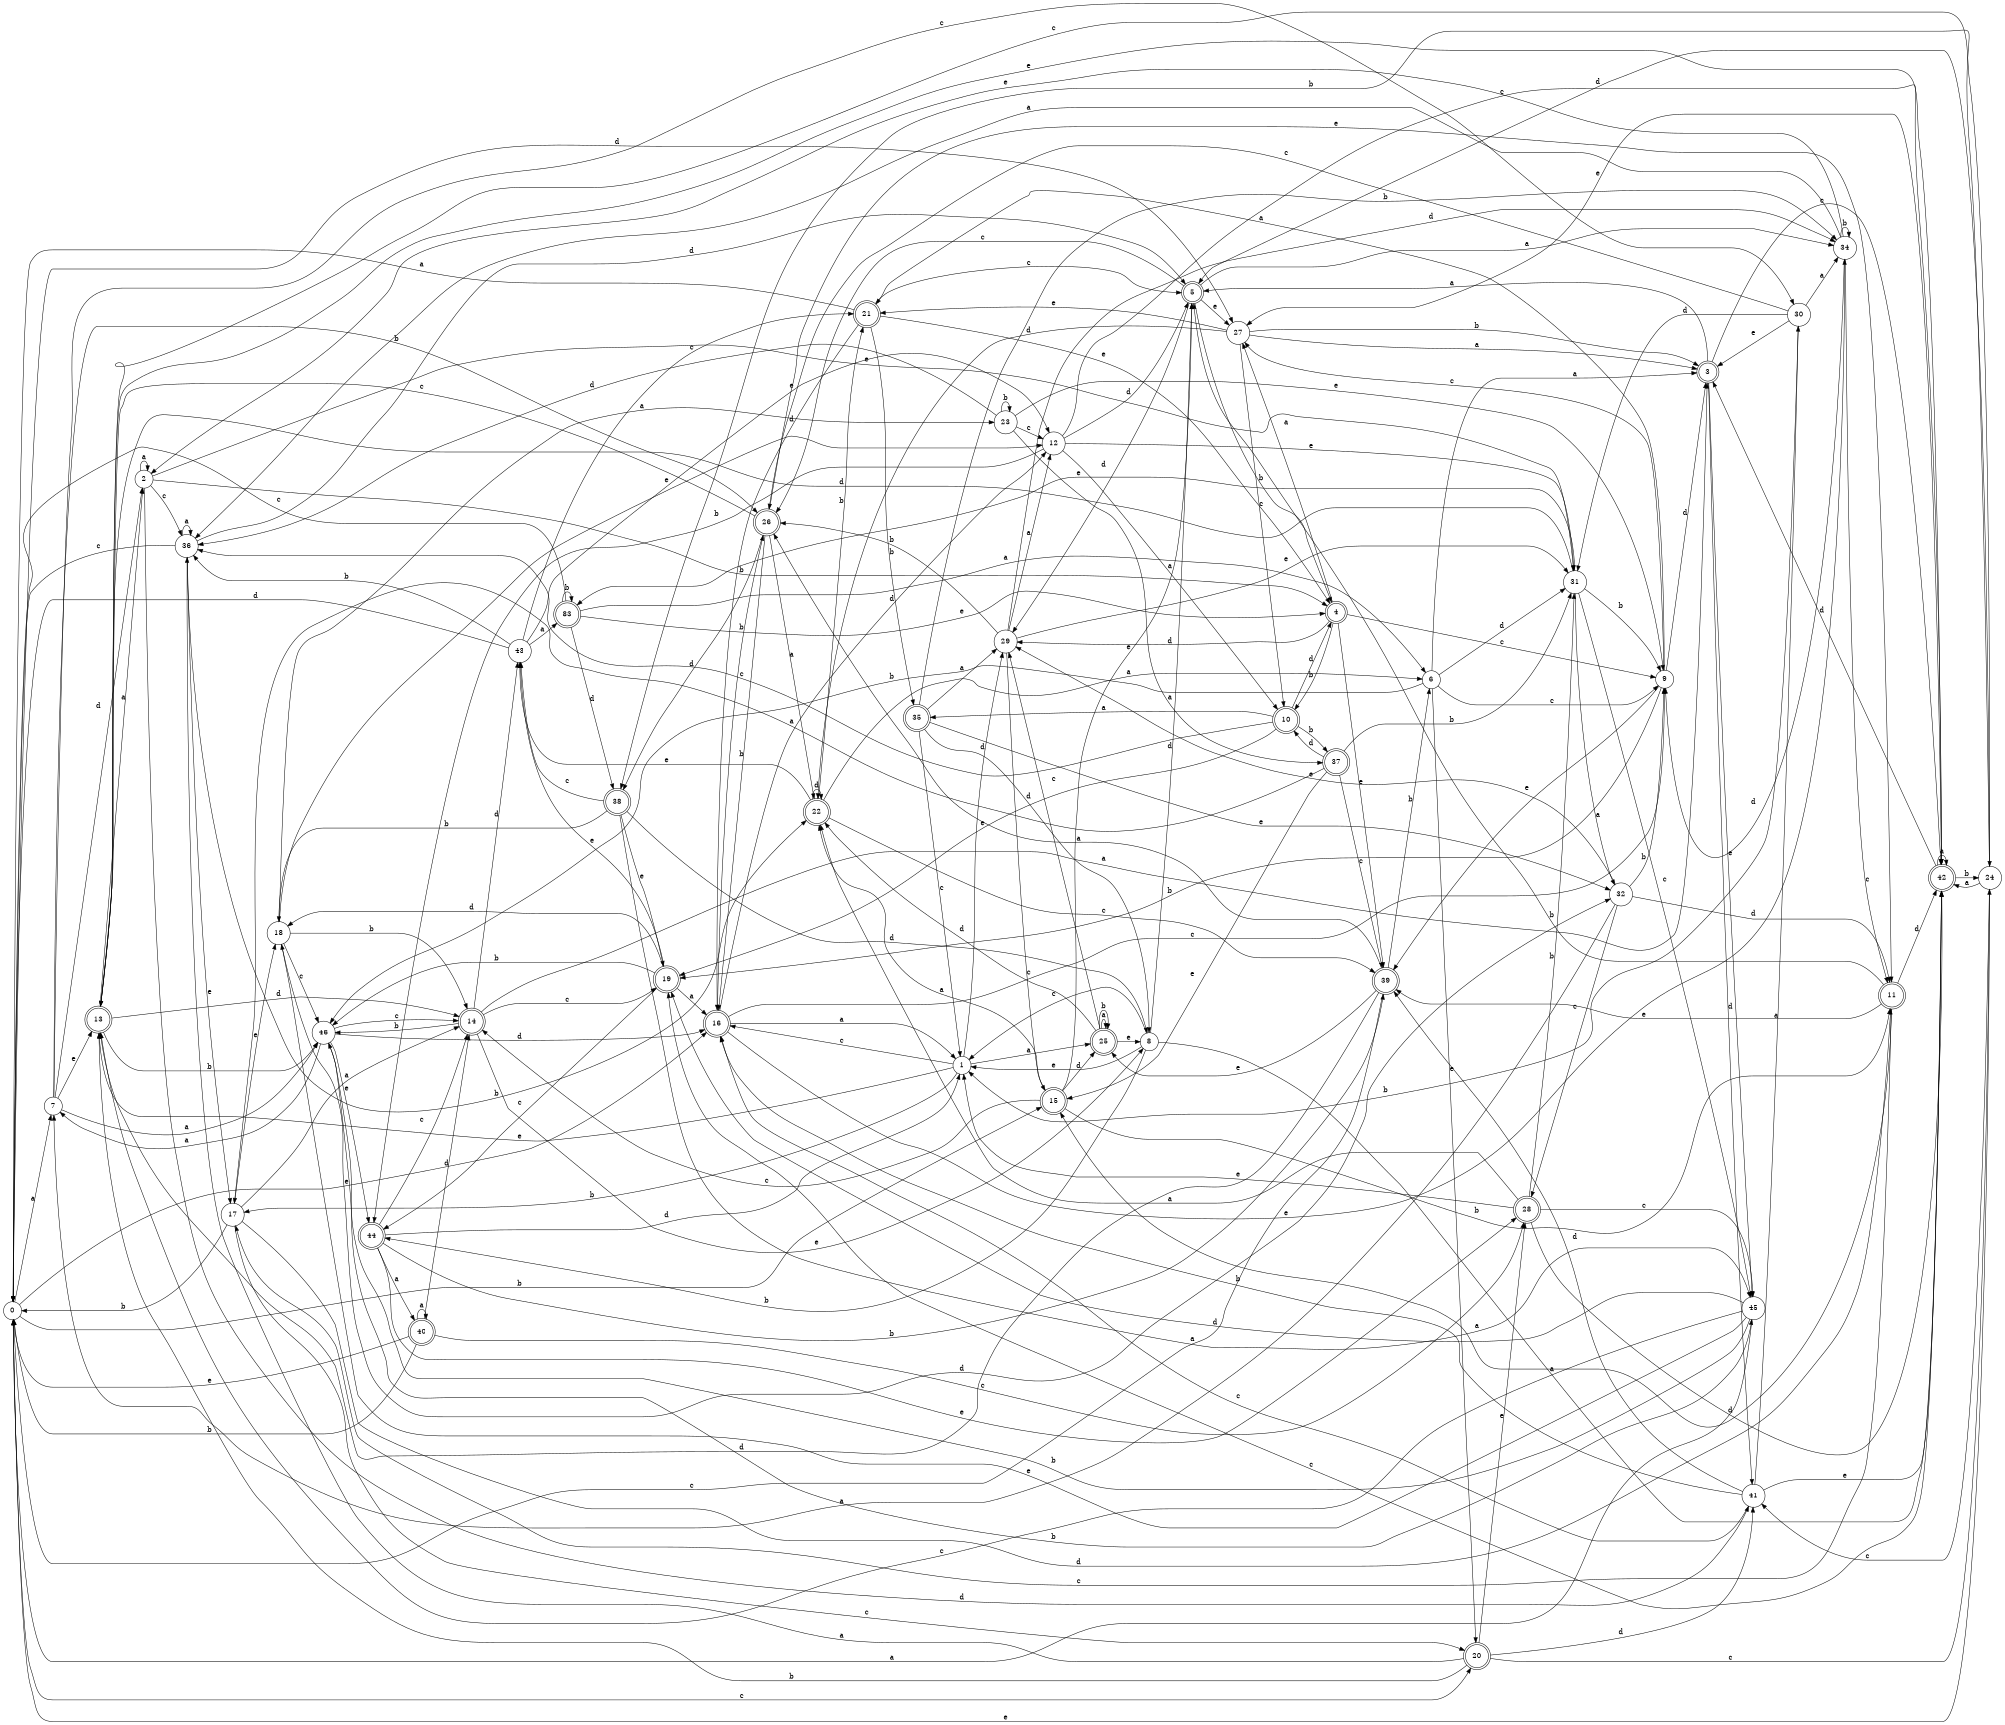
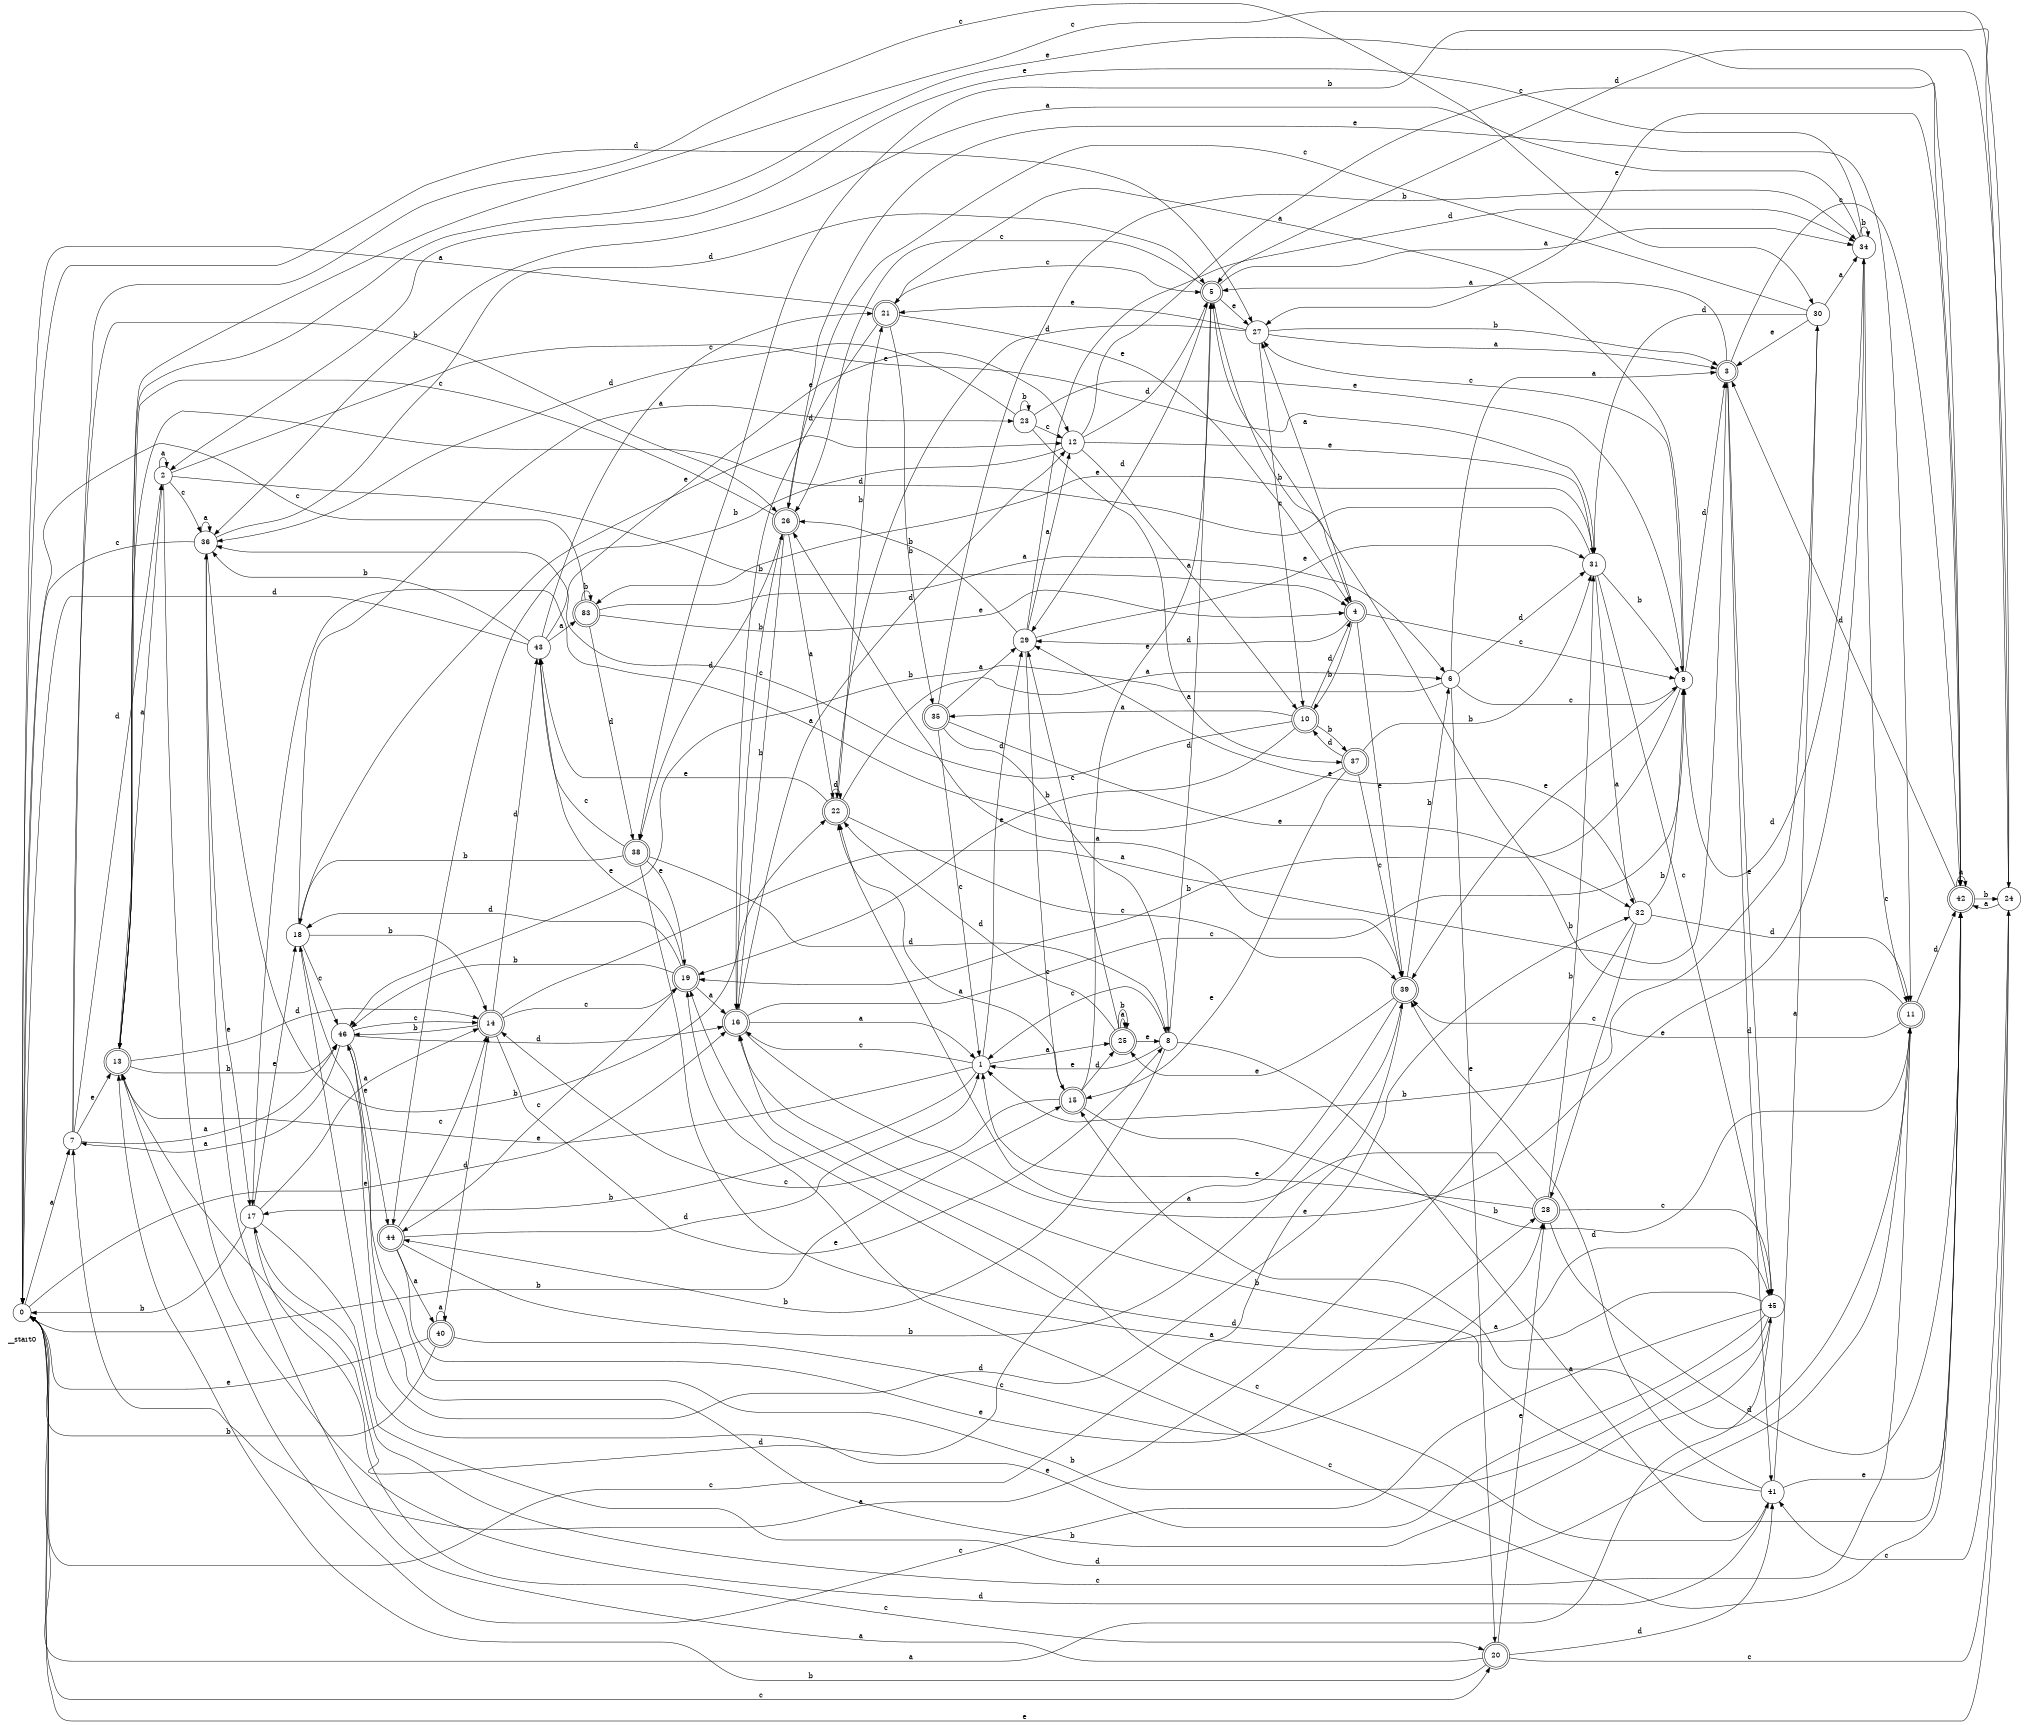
(1029, 797) -> (1048, 796)
none -> (22, 1340)
